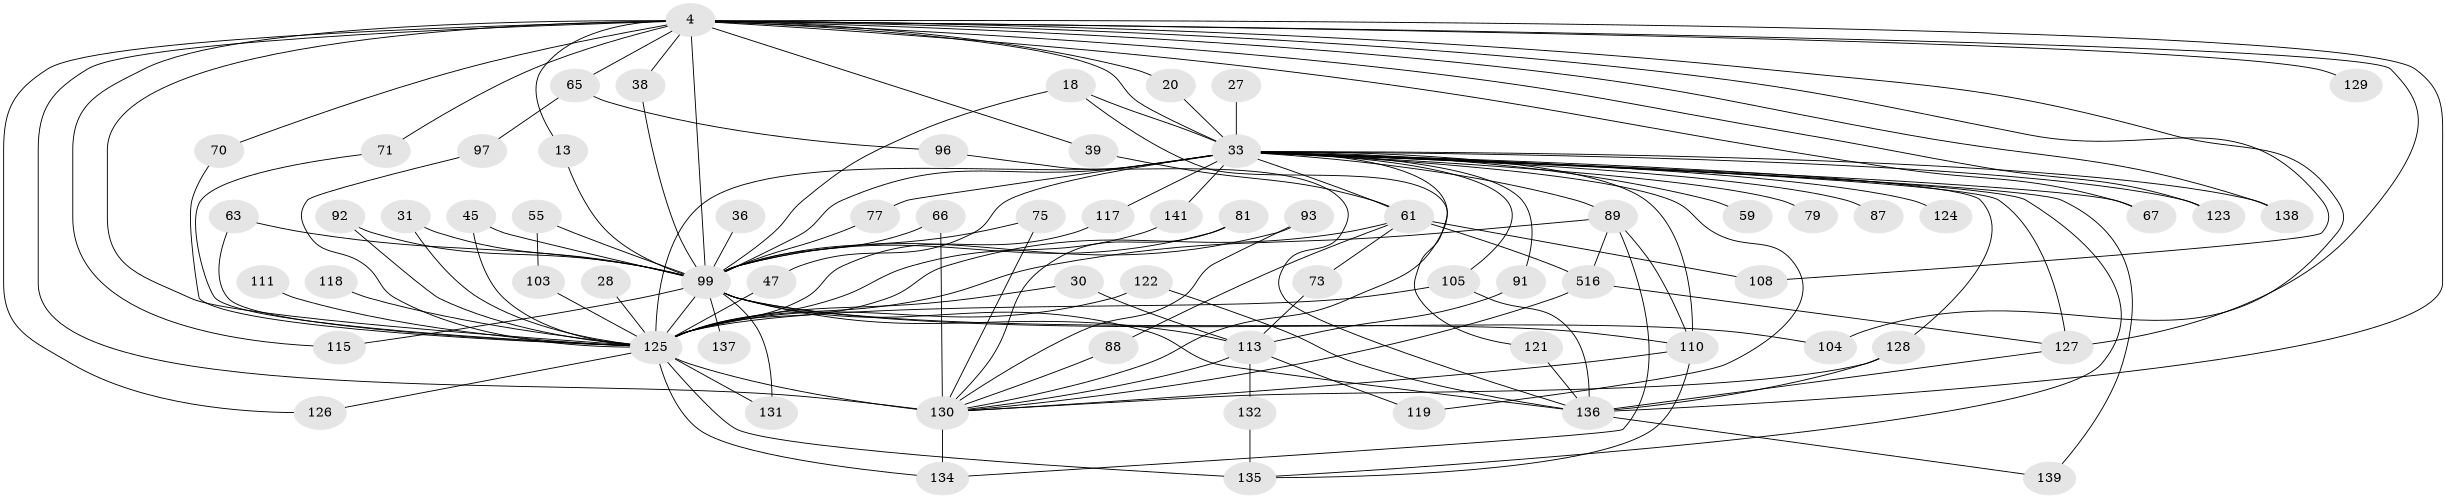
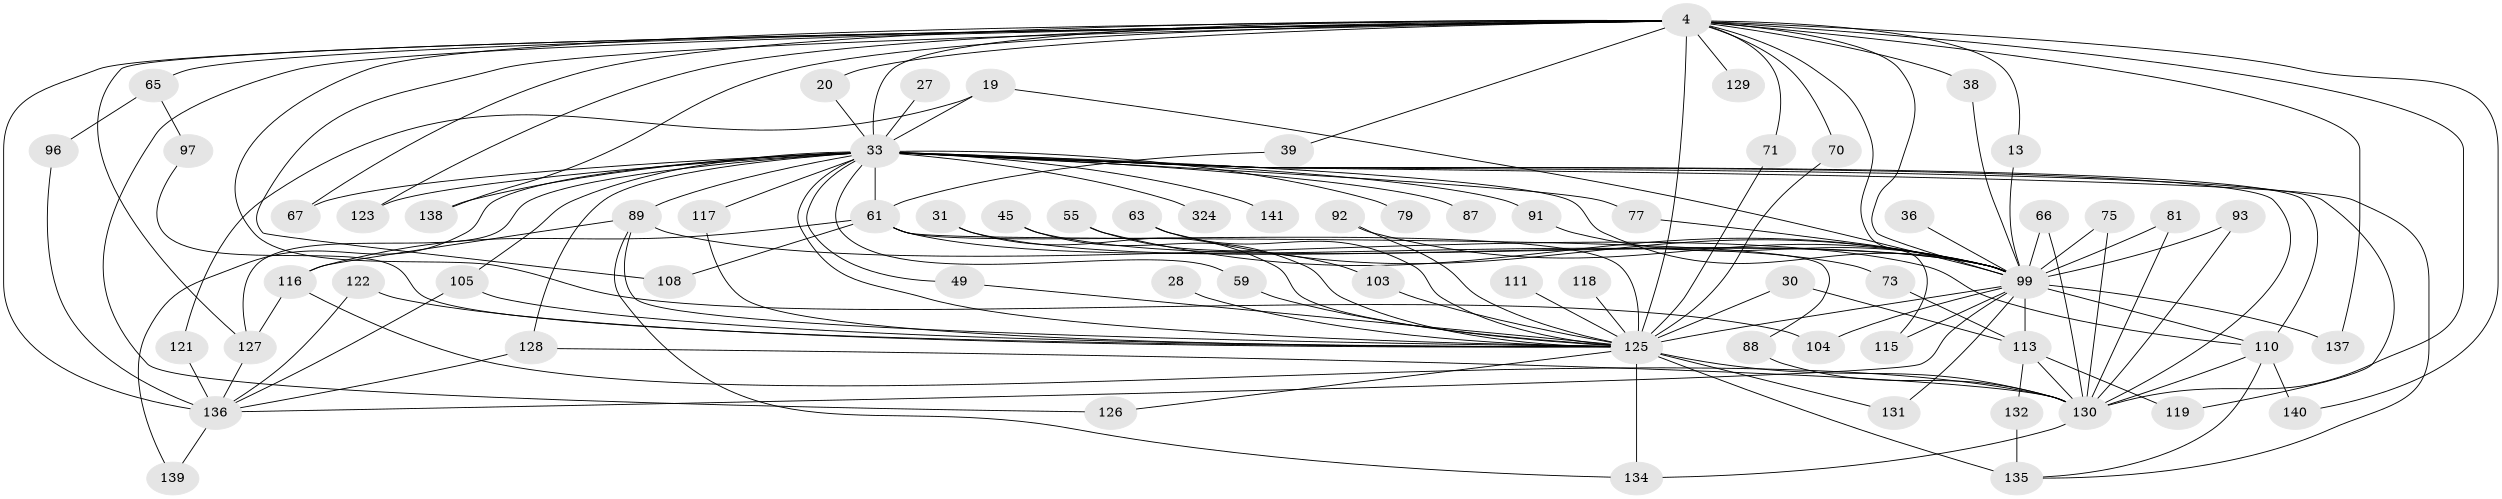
none -> (2134, 74)
(1071, 86) -> (991, 86)
(1946, 217) -> (1204, 217)
(912, 266) -> (1434, 328)
(771, 282) -> (960, 282)
(1588, 282) -> (290, 282)
(1395, 320) -> (1781, 249)
none -> (2295, 413)
